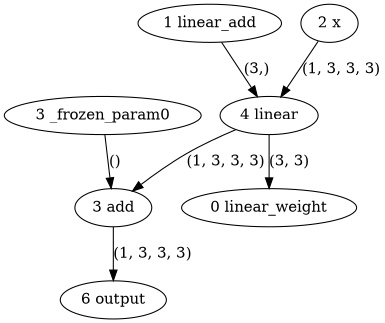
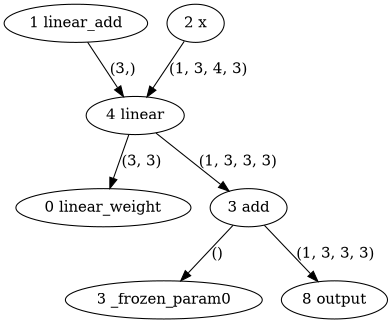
(341, 69) -> (208, 69)
(107, 156) -> (211, 249)
(113, 300) -> (334, 300)
